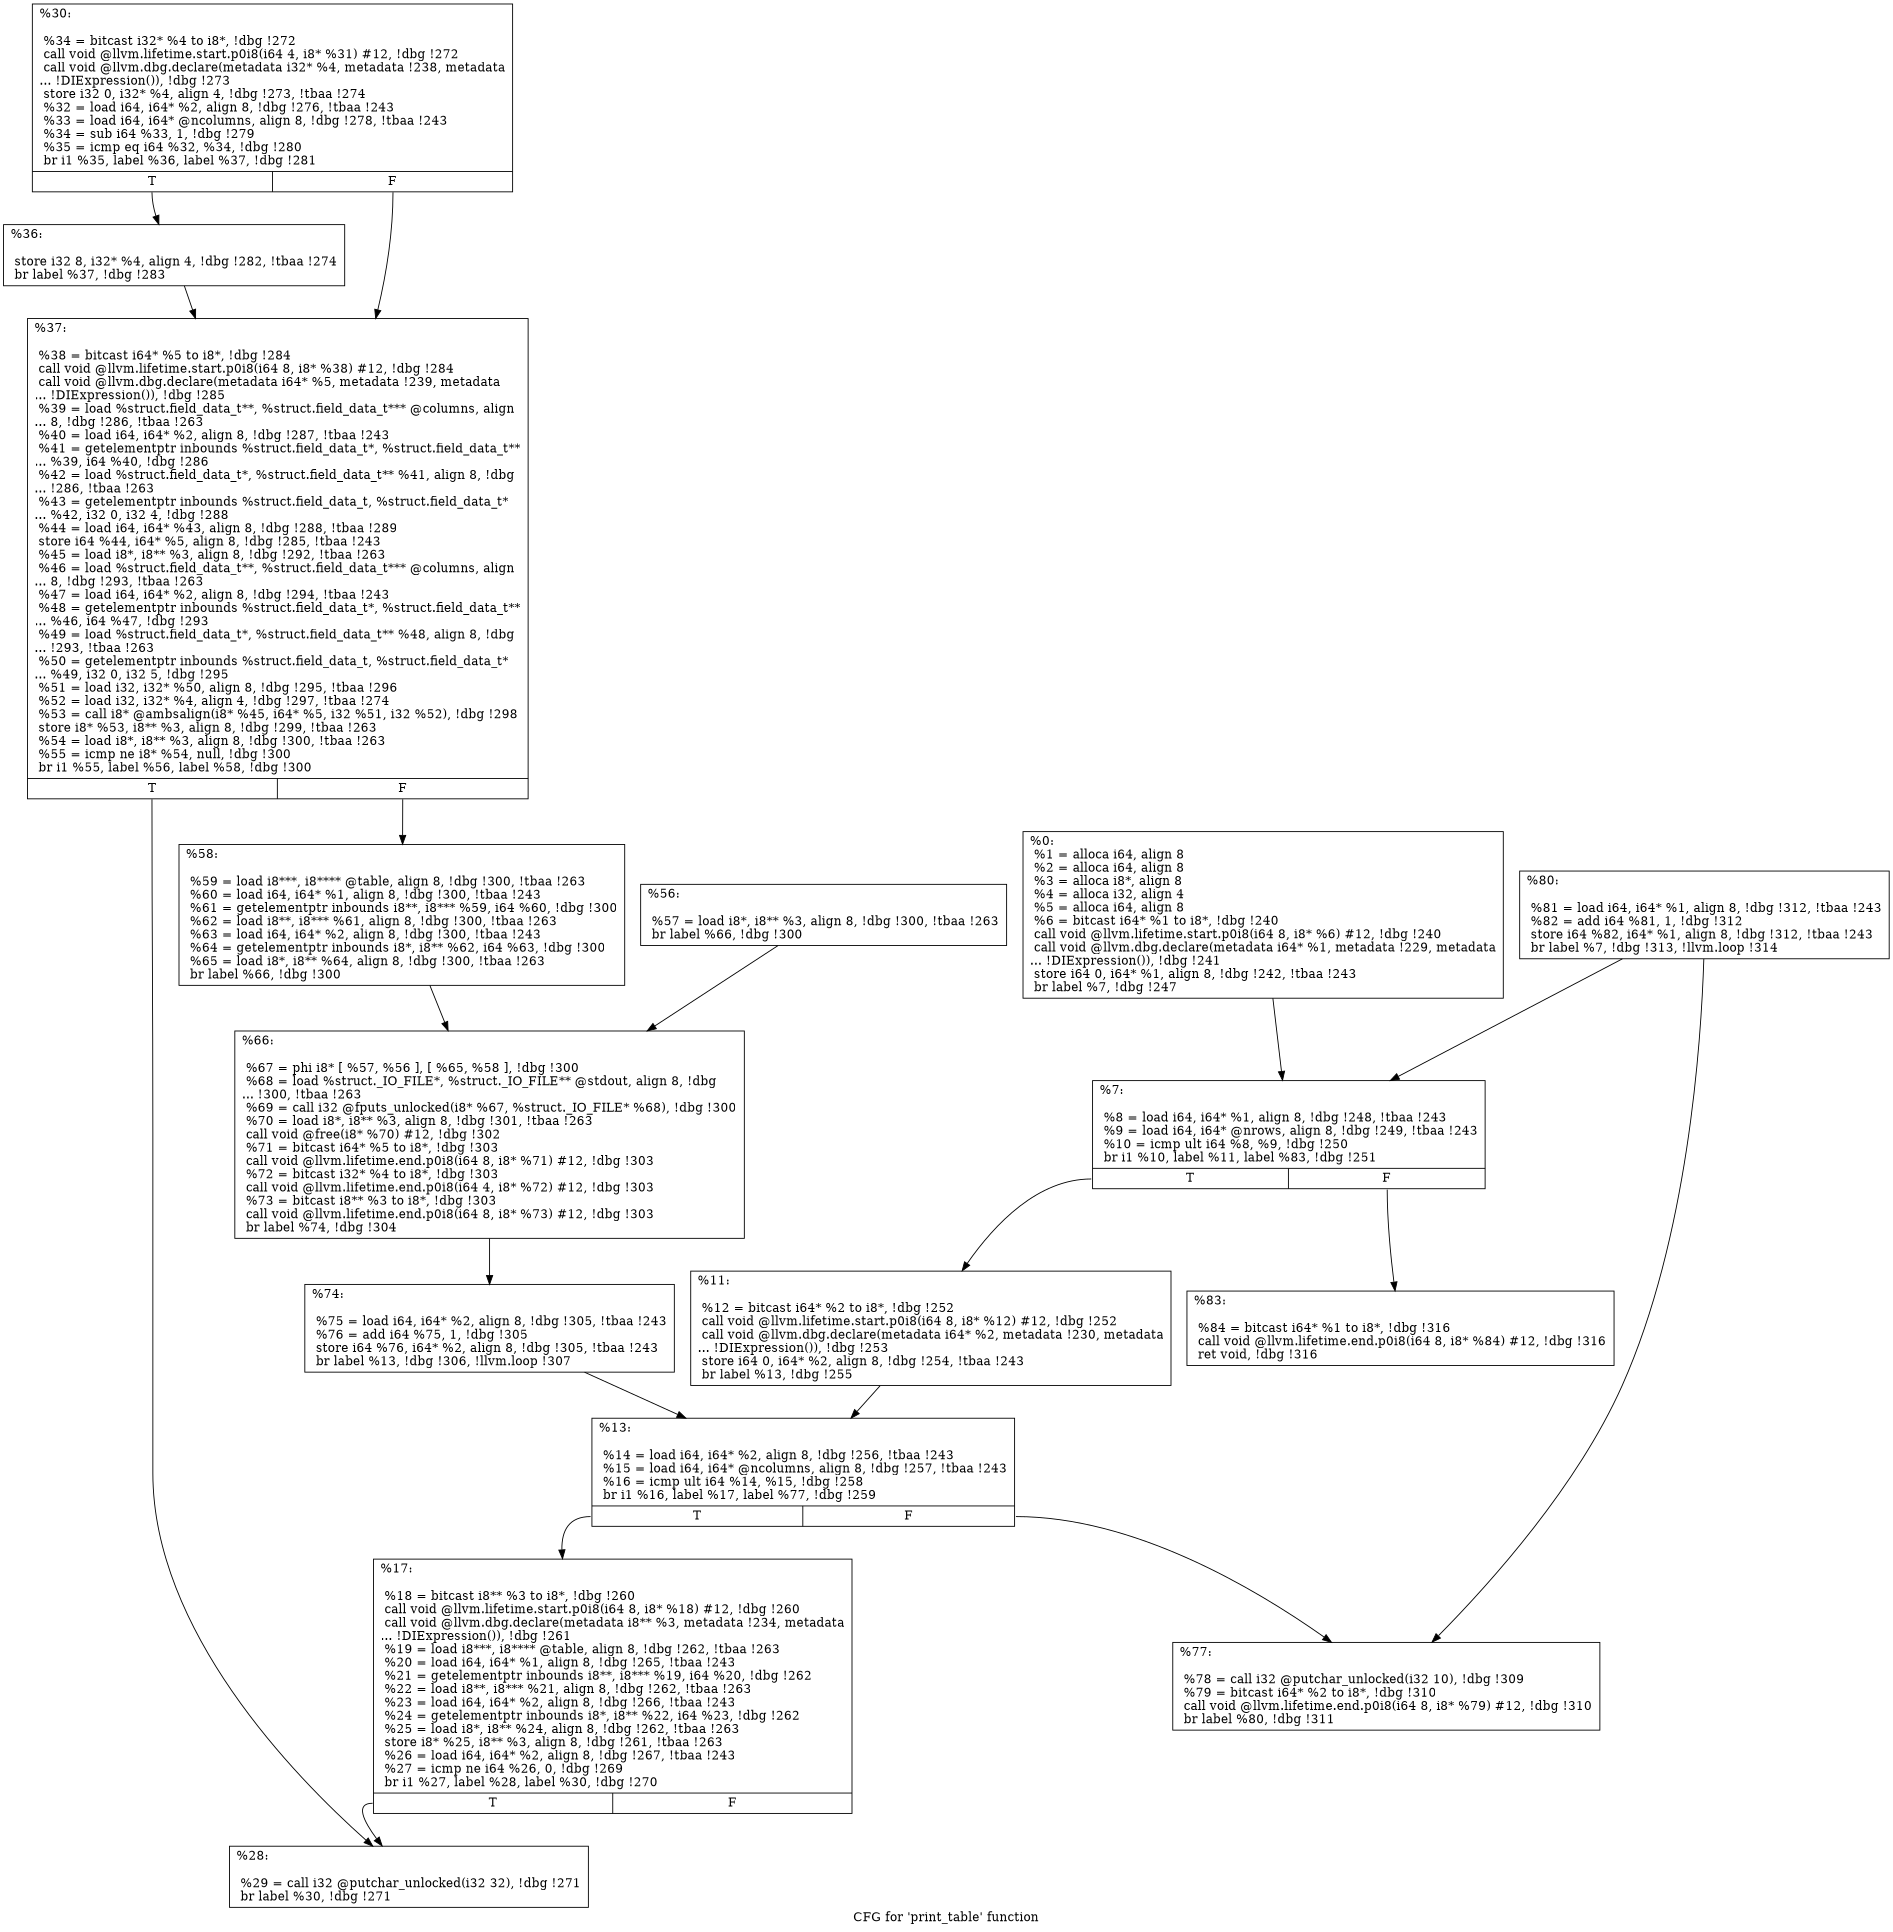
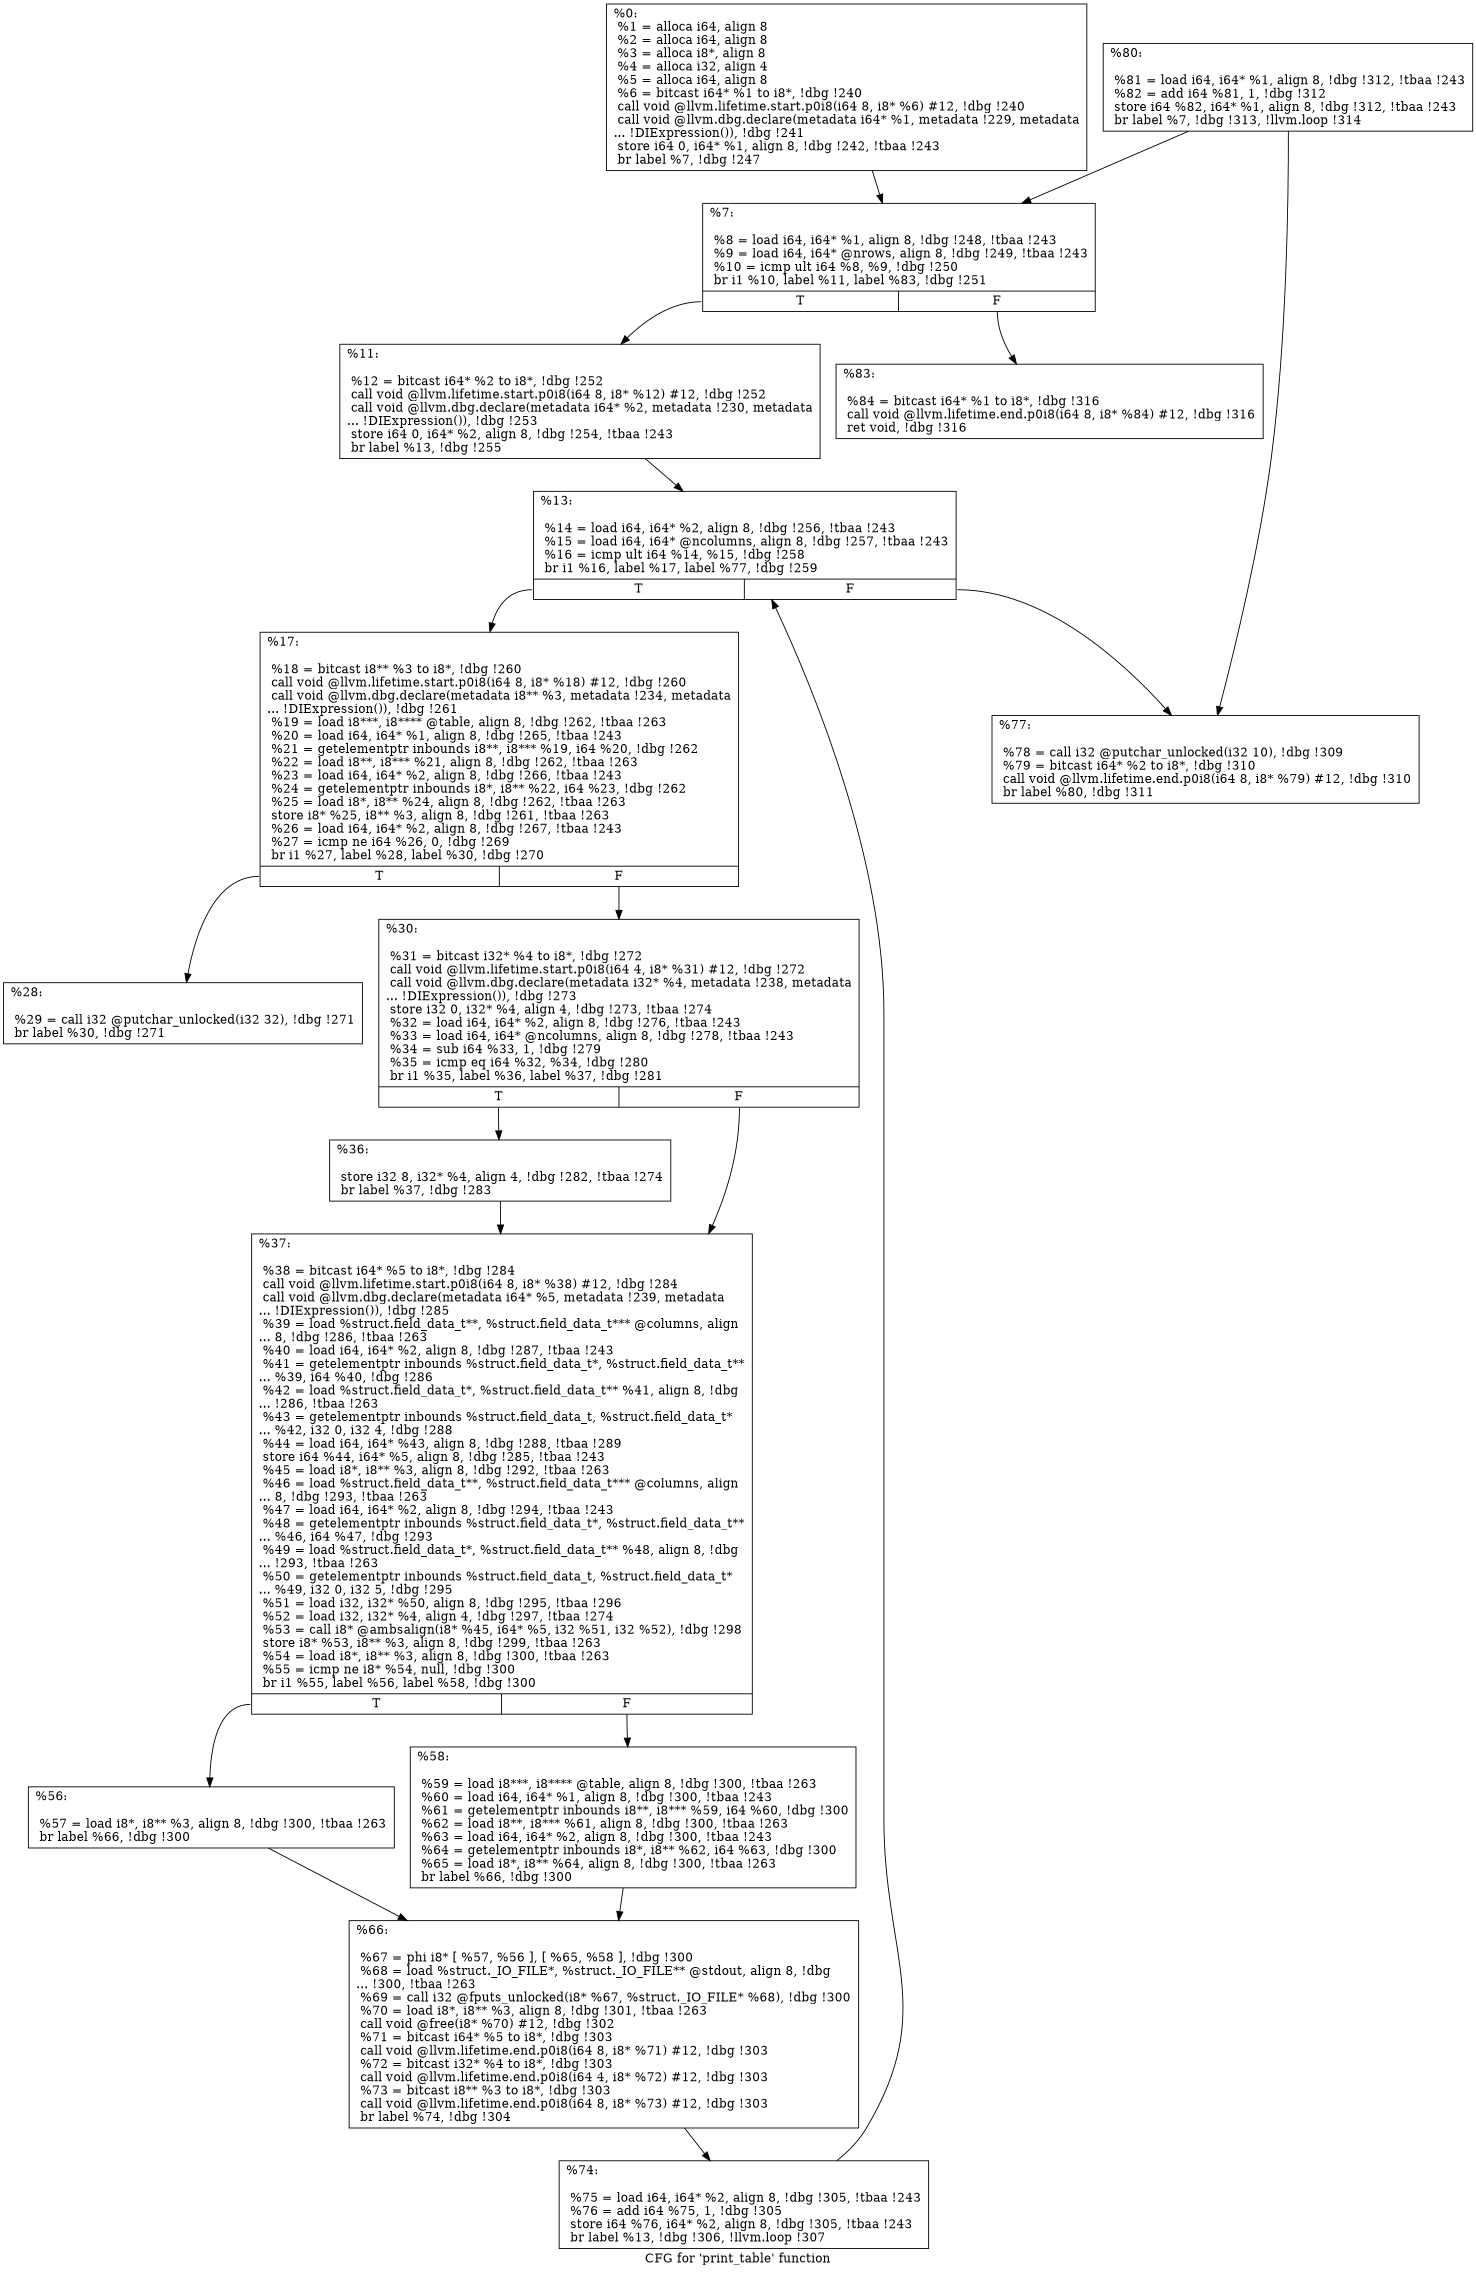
(168, 41) -> (514, 957)
none -> (619, 899)
(153, 1354) -> (217, 1732)
